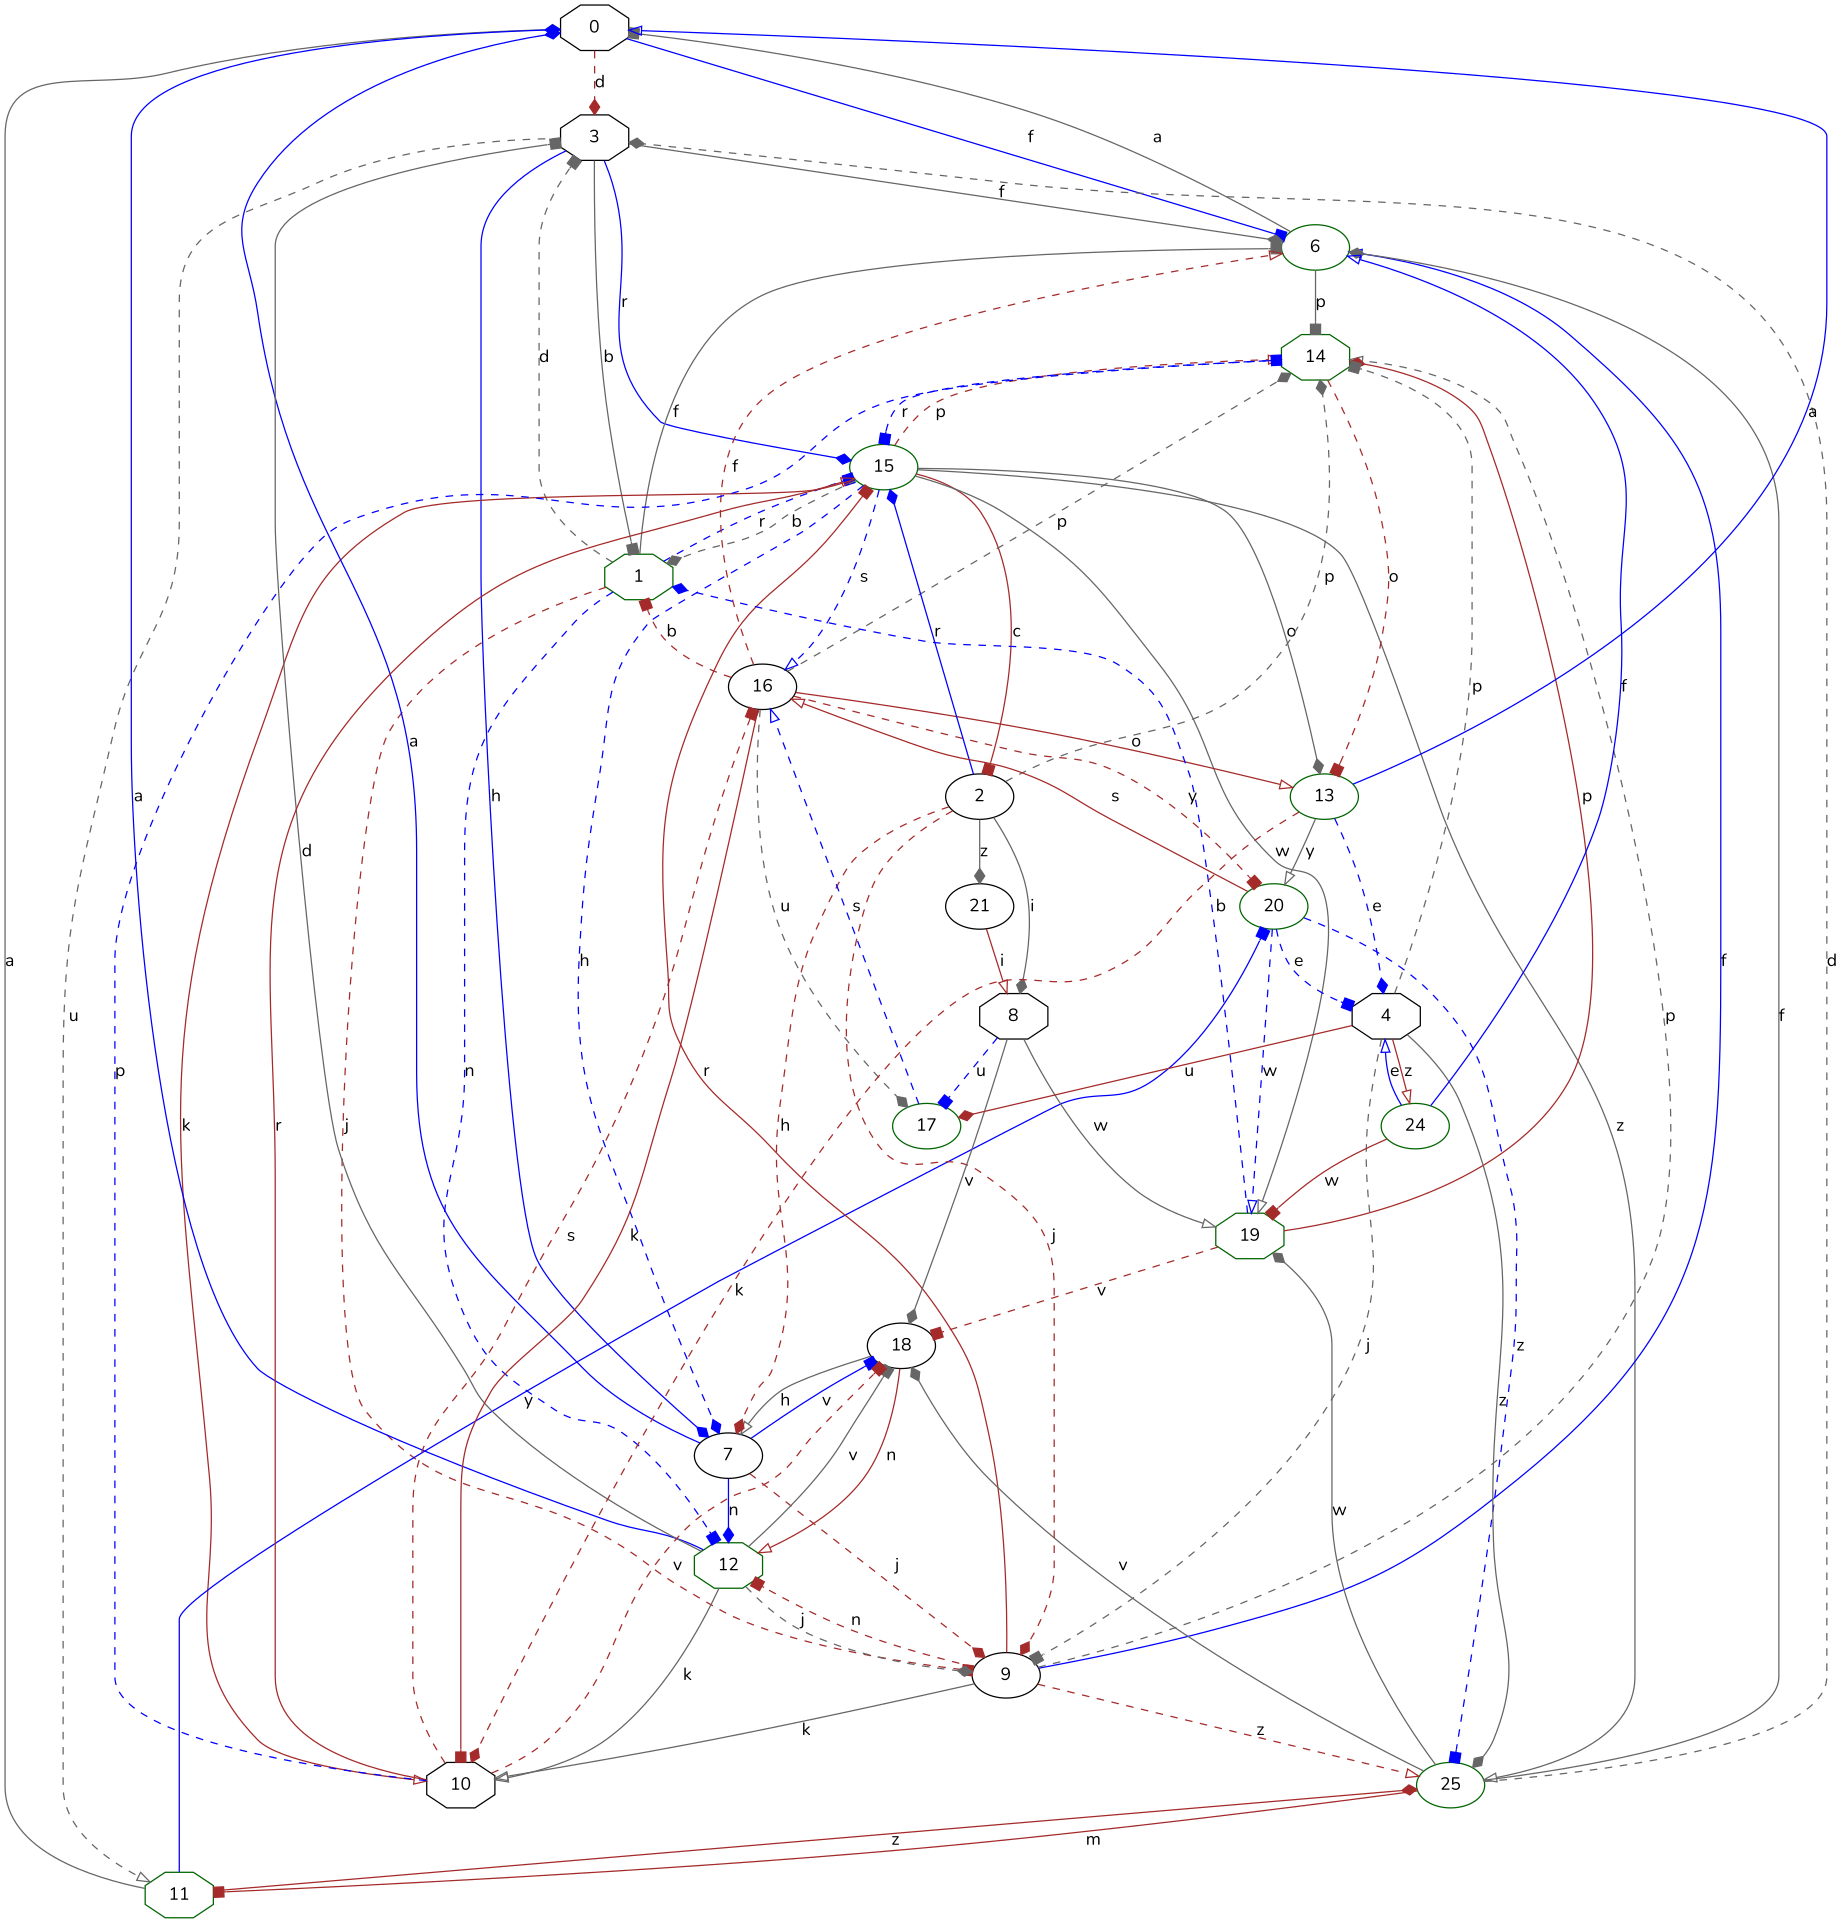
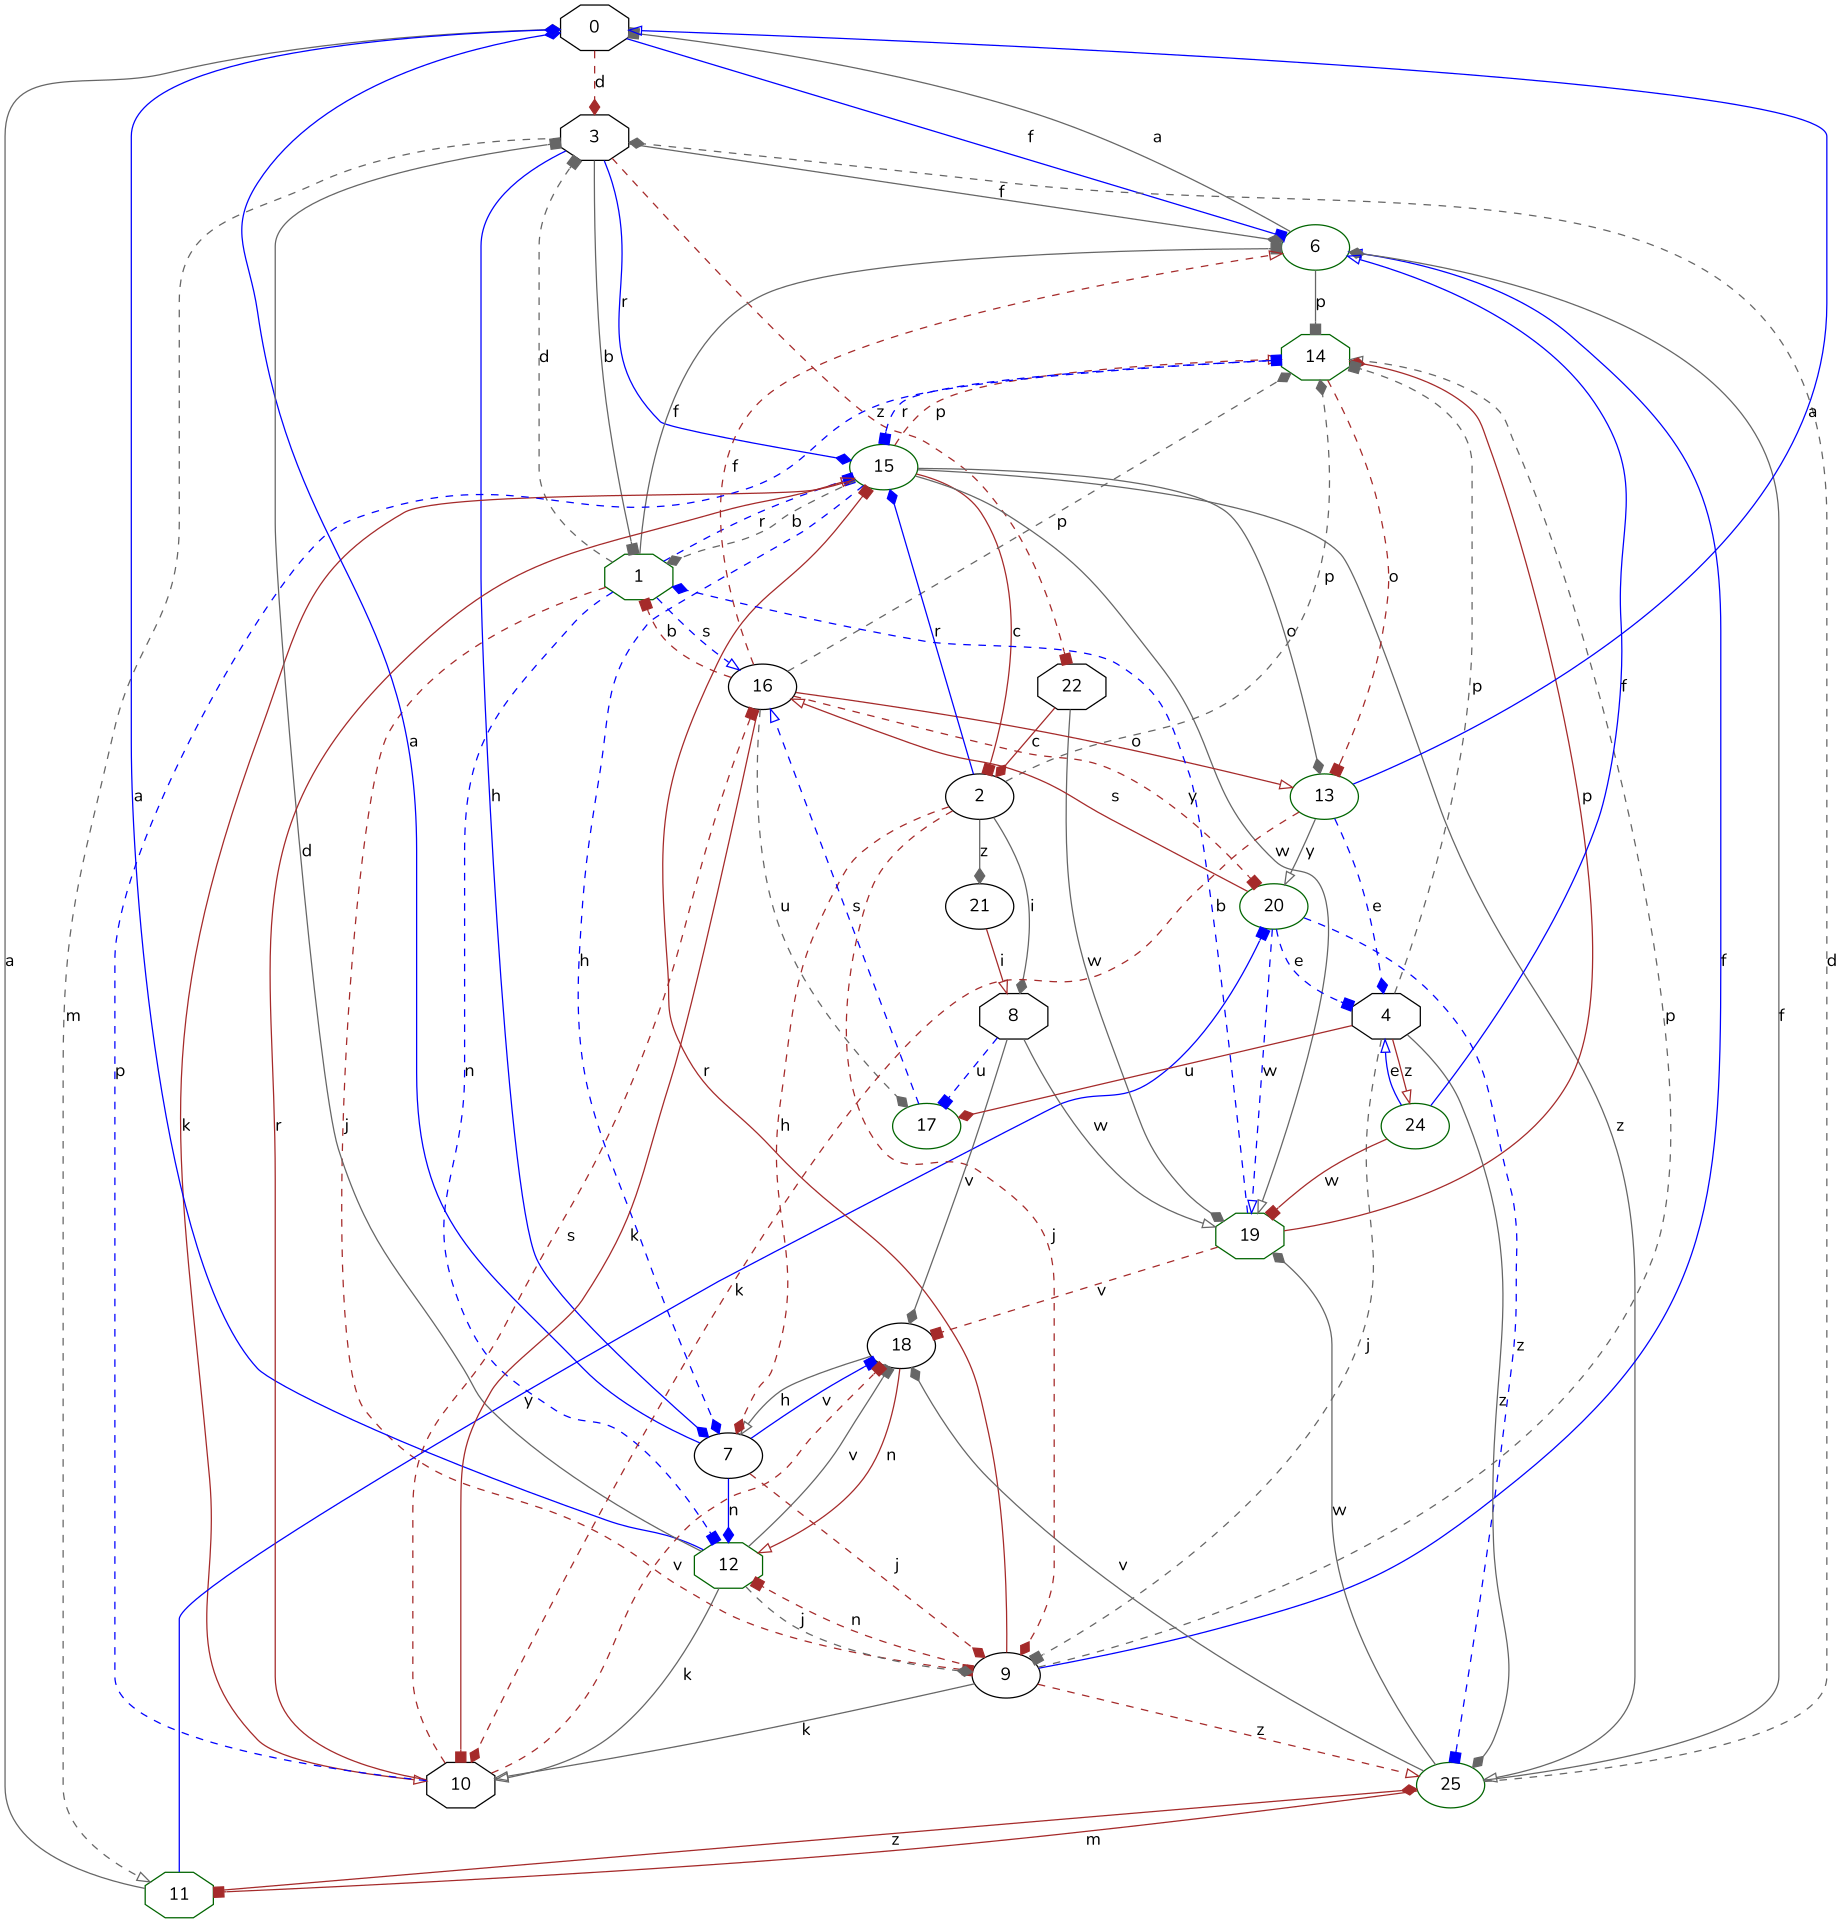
(849, 582) -> (691, 632)
none -> (1072, 687)
(74, 1016) -> (74, 1016)
